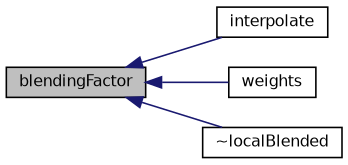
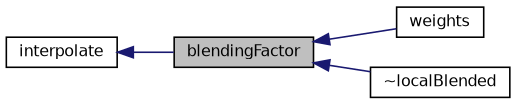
(182, 50) -> (154, 52)
